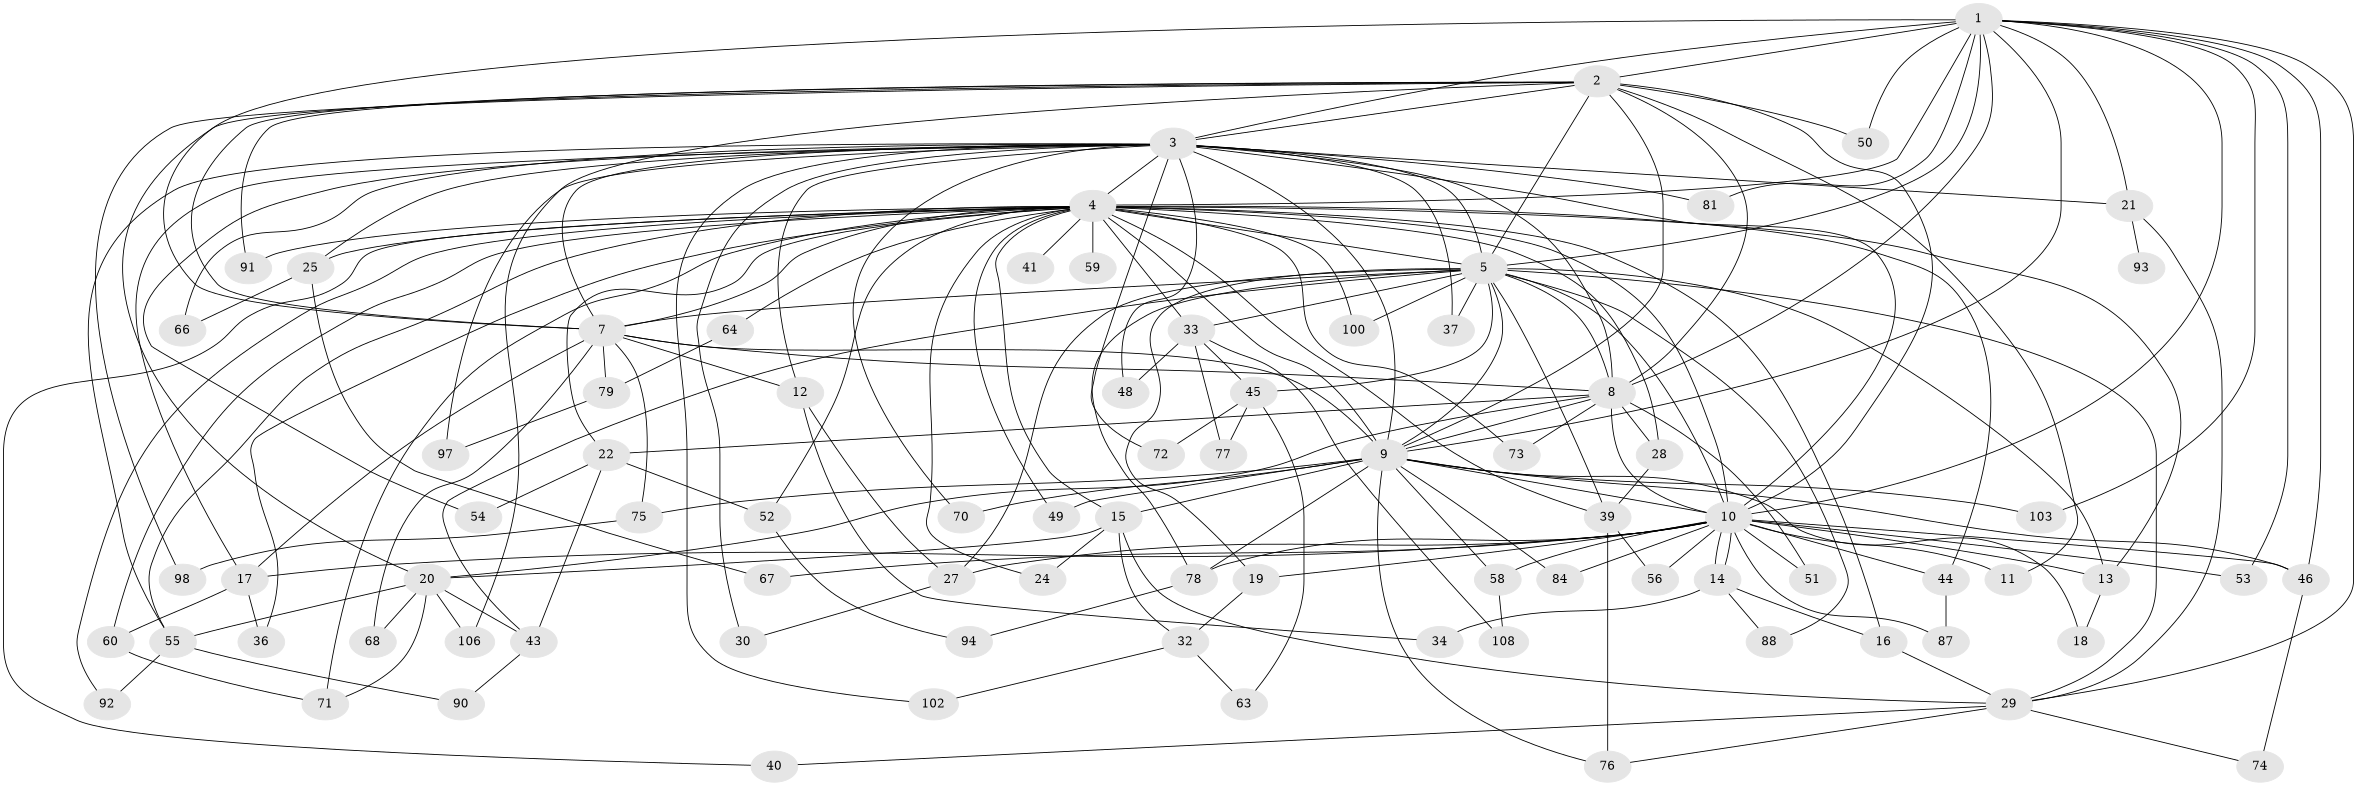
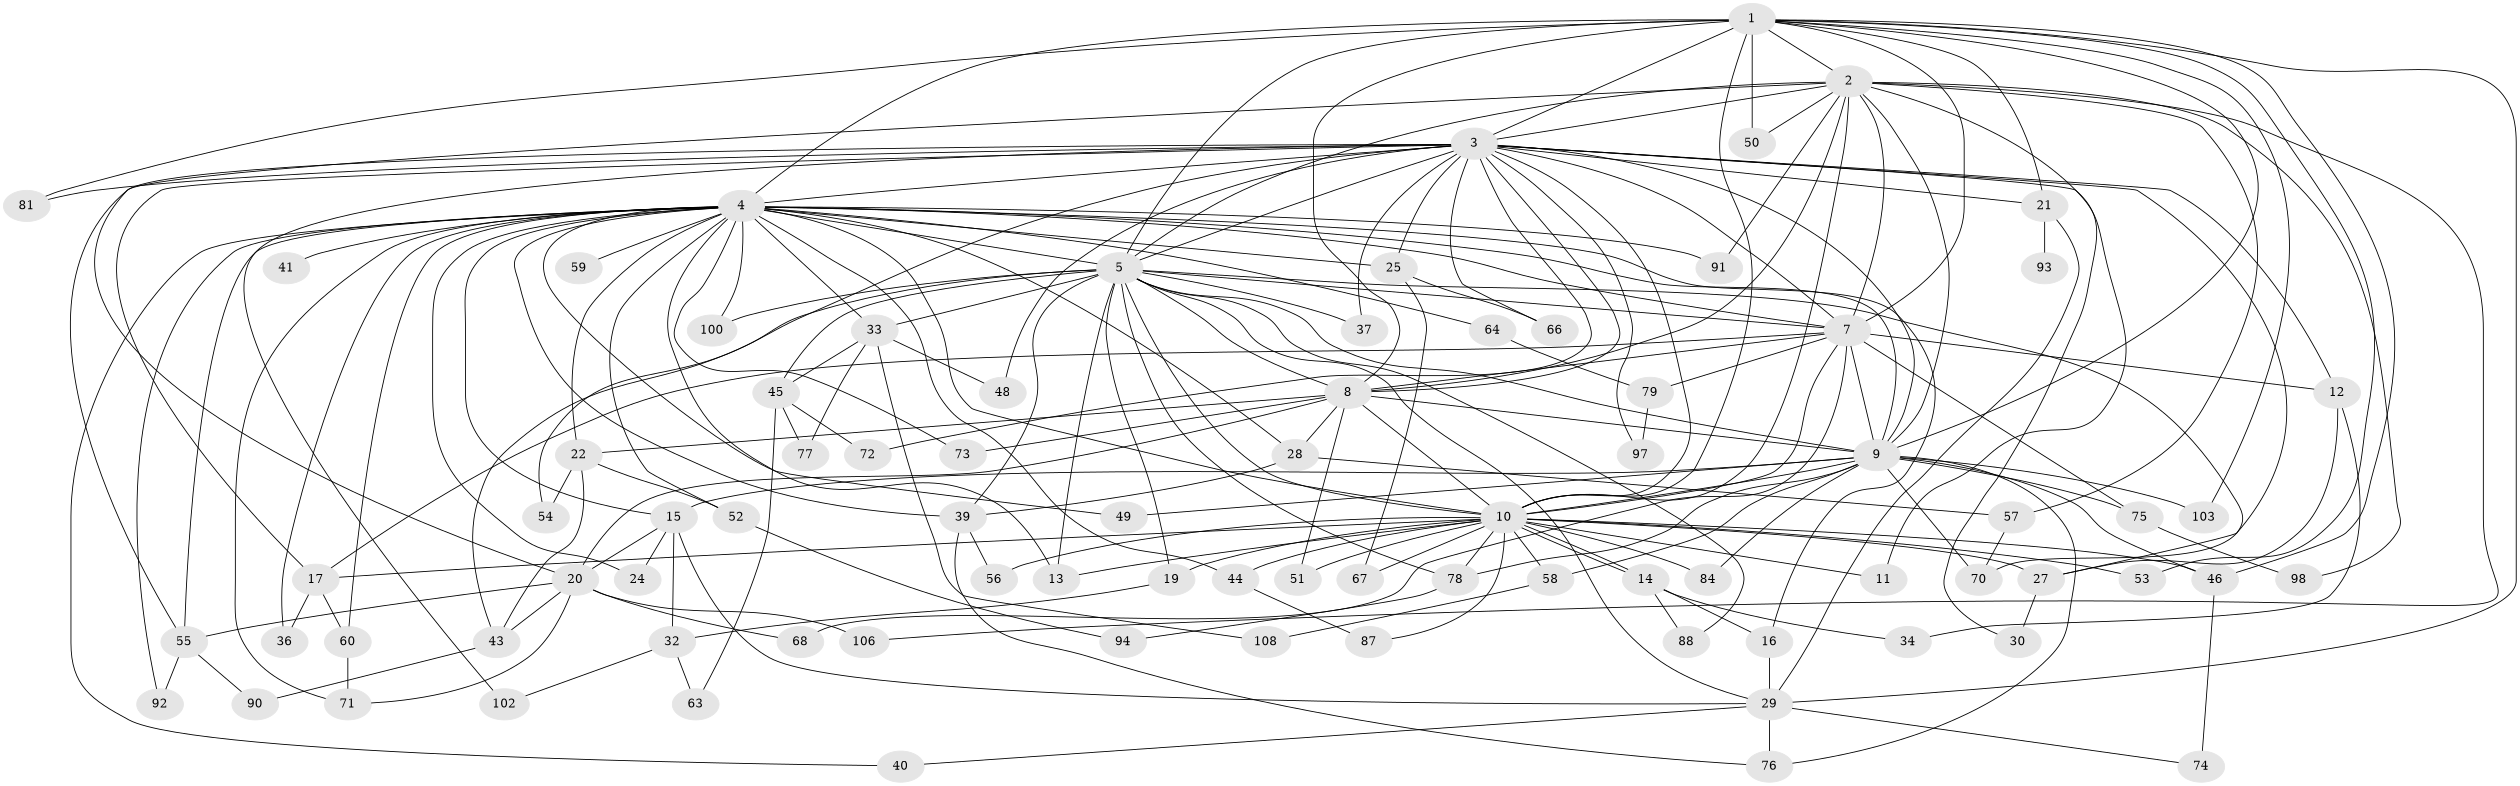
none -> (1792, 453)
none -> (2012, 517)
(2081, 642) -> none
